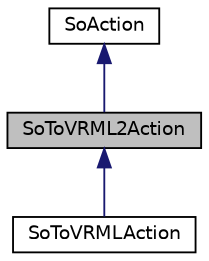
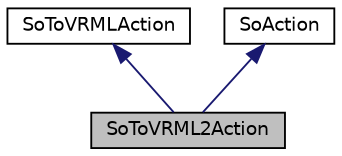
(104, 192) -> (150, 86)
